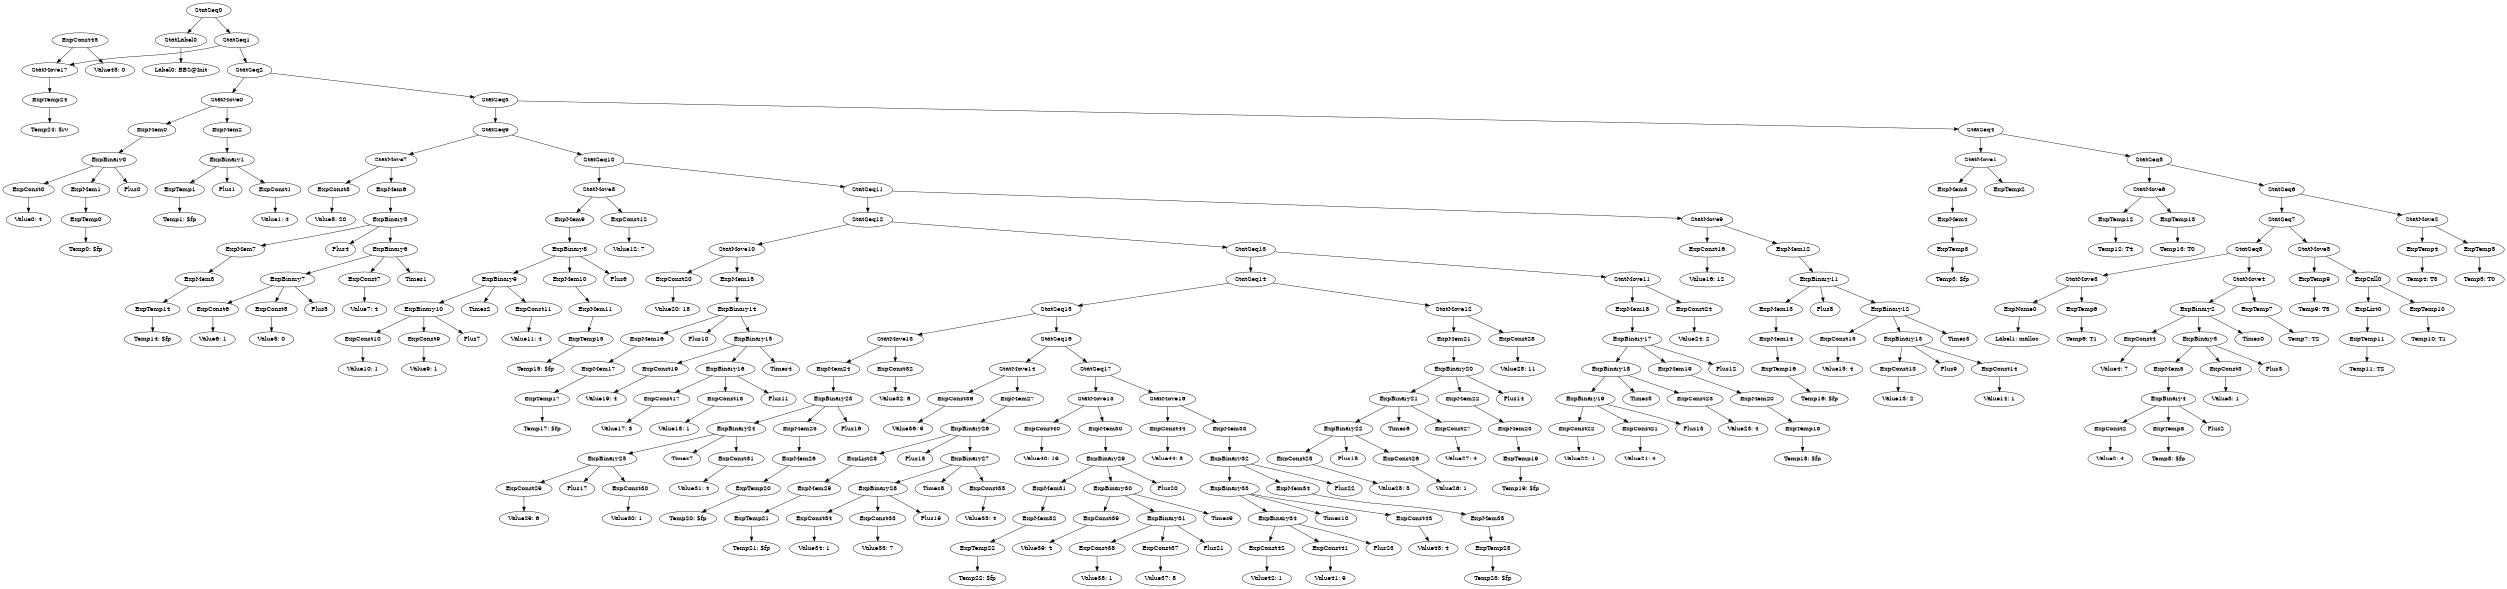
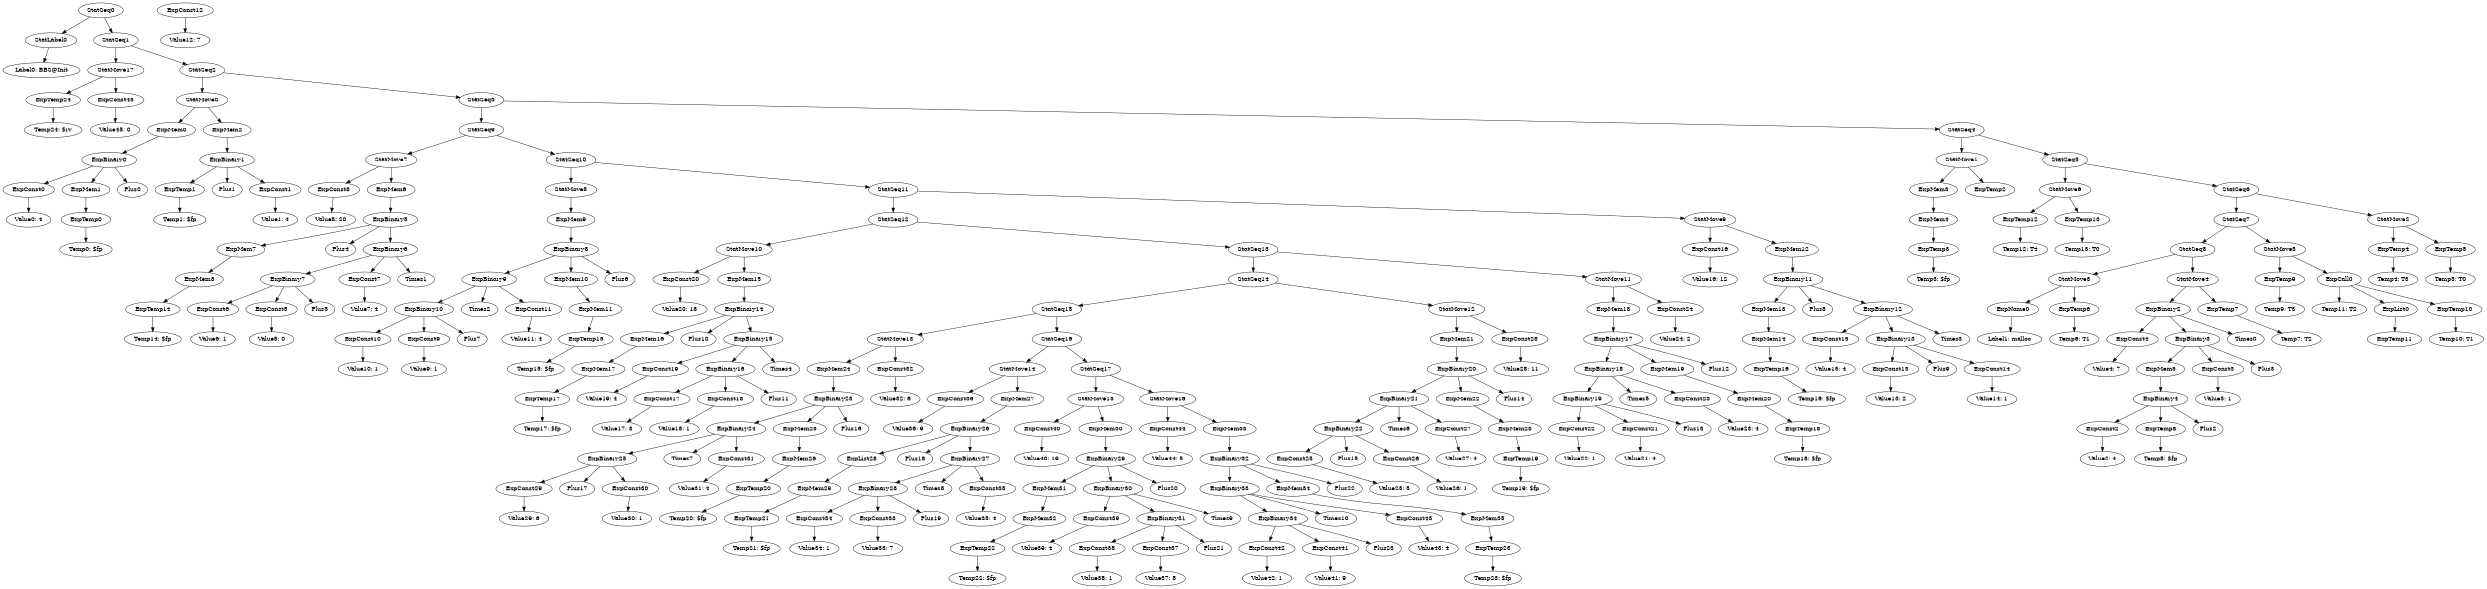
(66, 54) -> (116, 83)
(613, 203) -> none
(2367, 352) -> (2339, 292)
